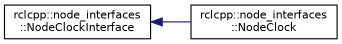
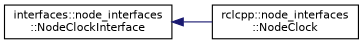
(78, 22) -> (88, 22)
